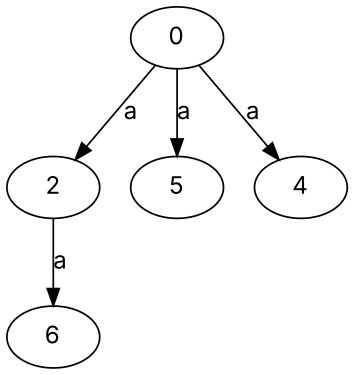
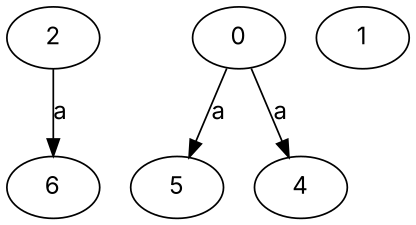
none -> (363, 38)
(121, 106) -> none
